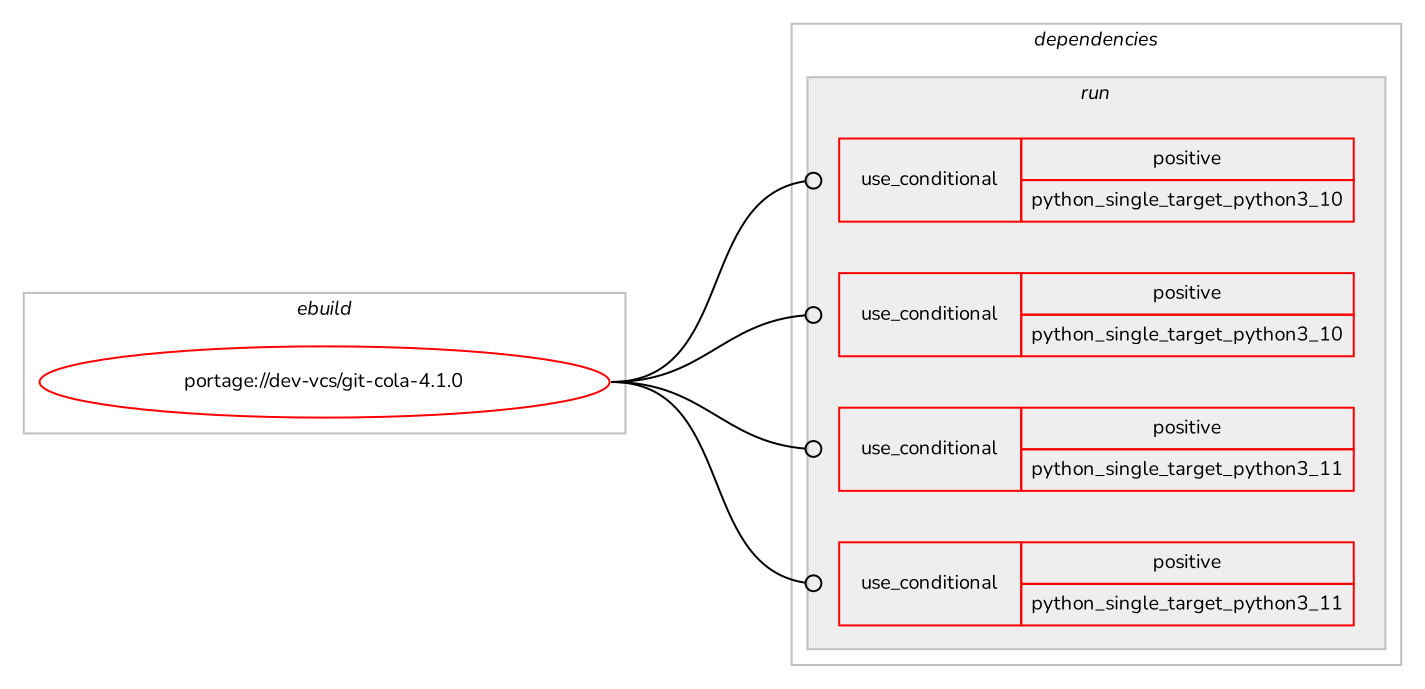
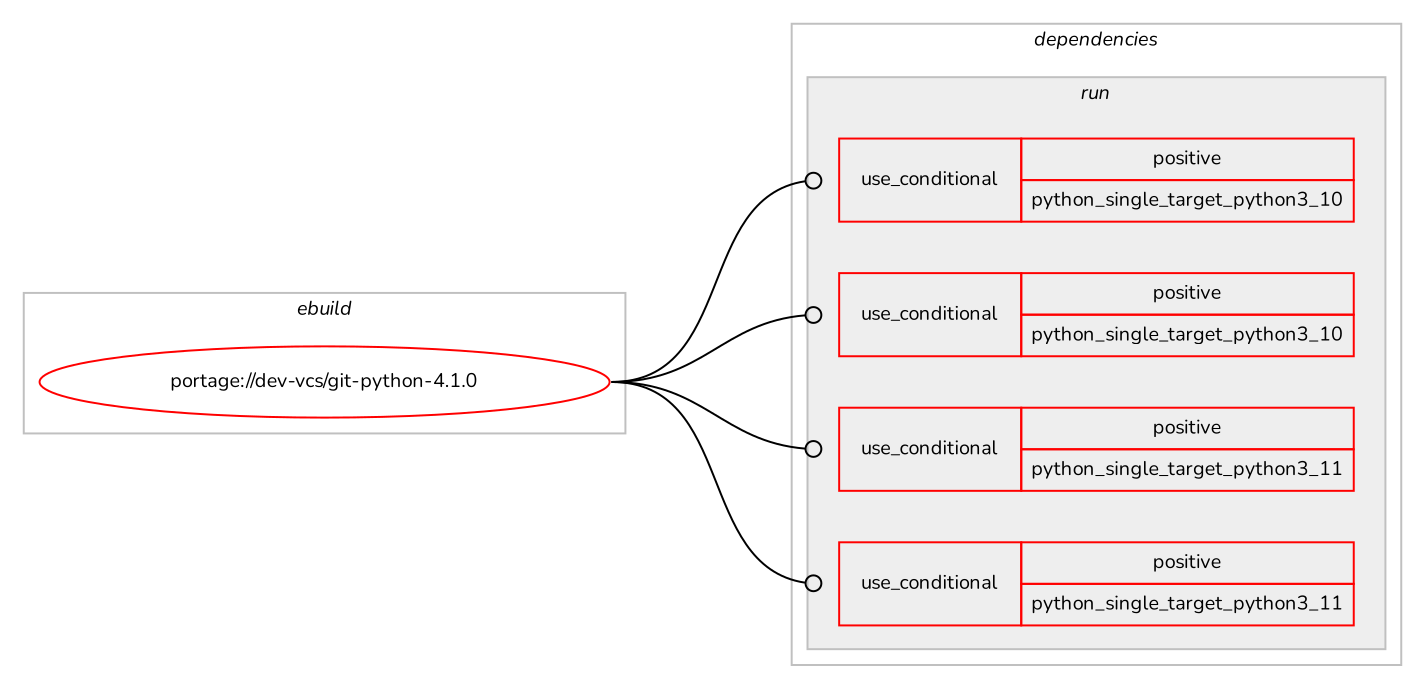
(325, 382) -> (325, 382)
